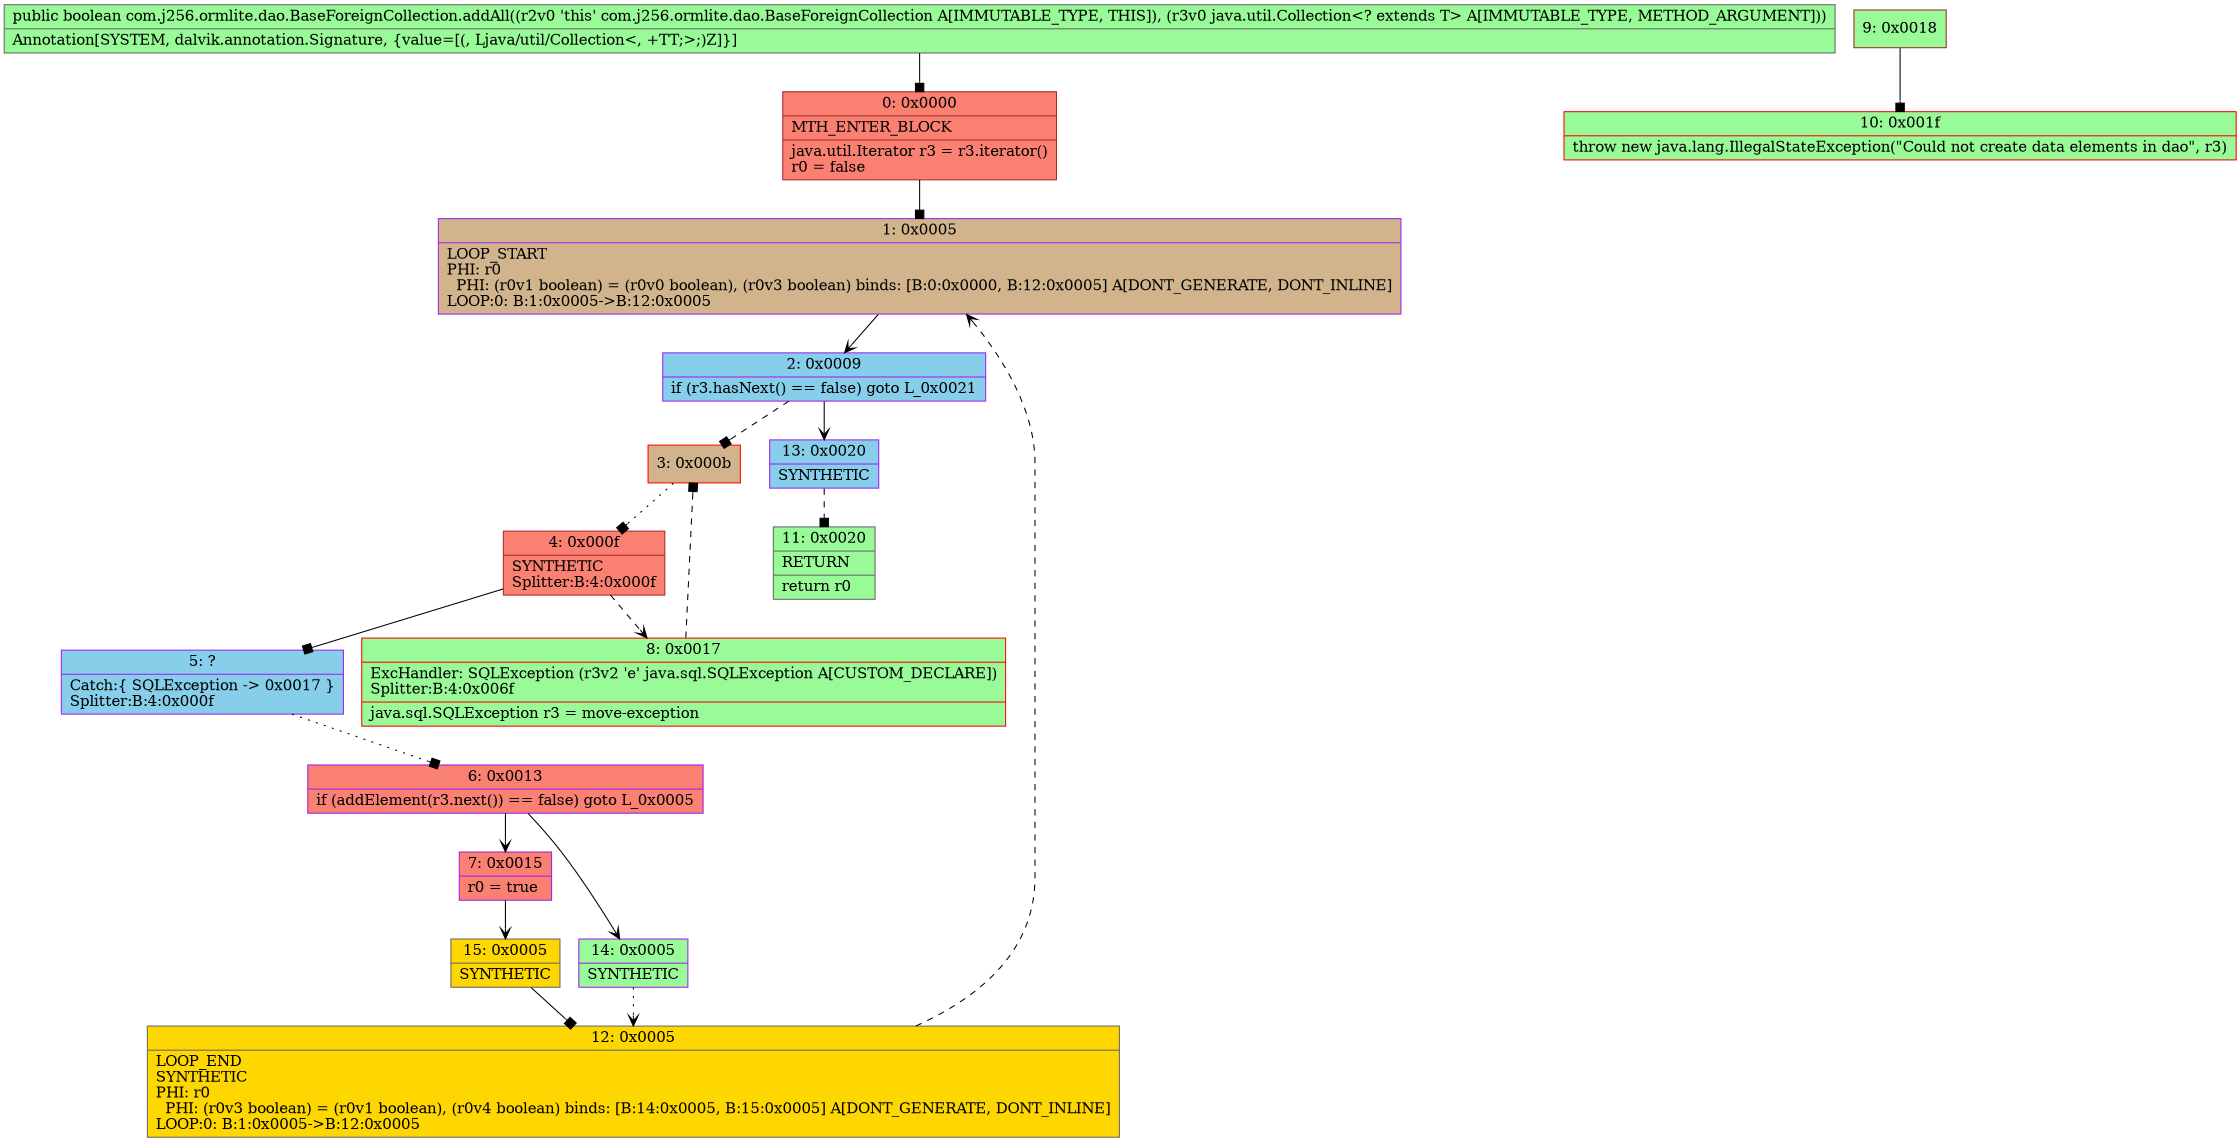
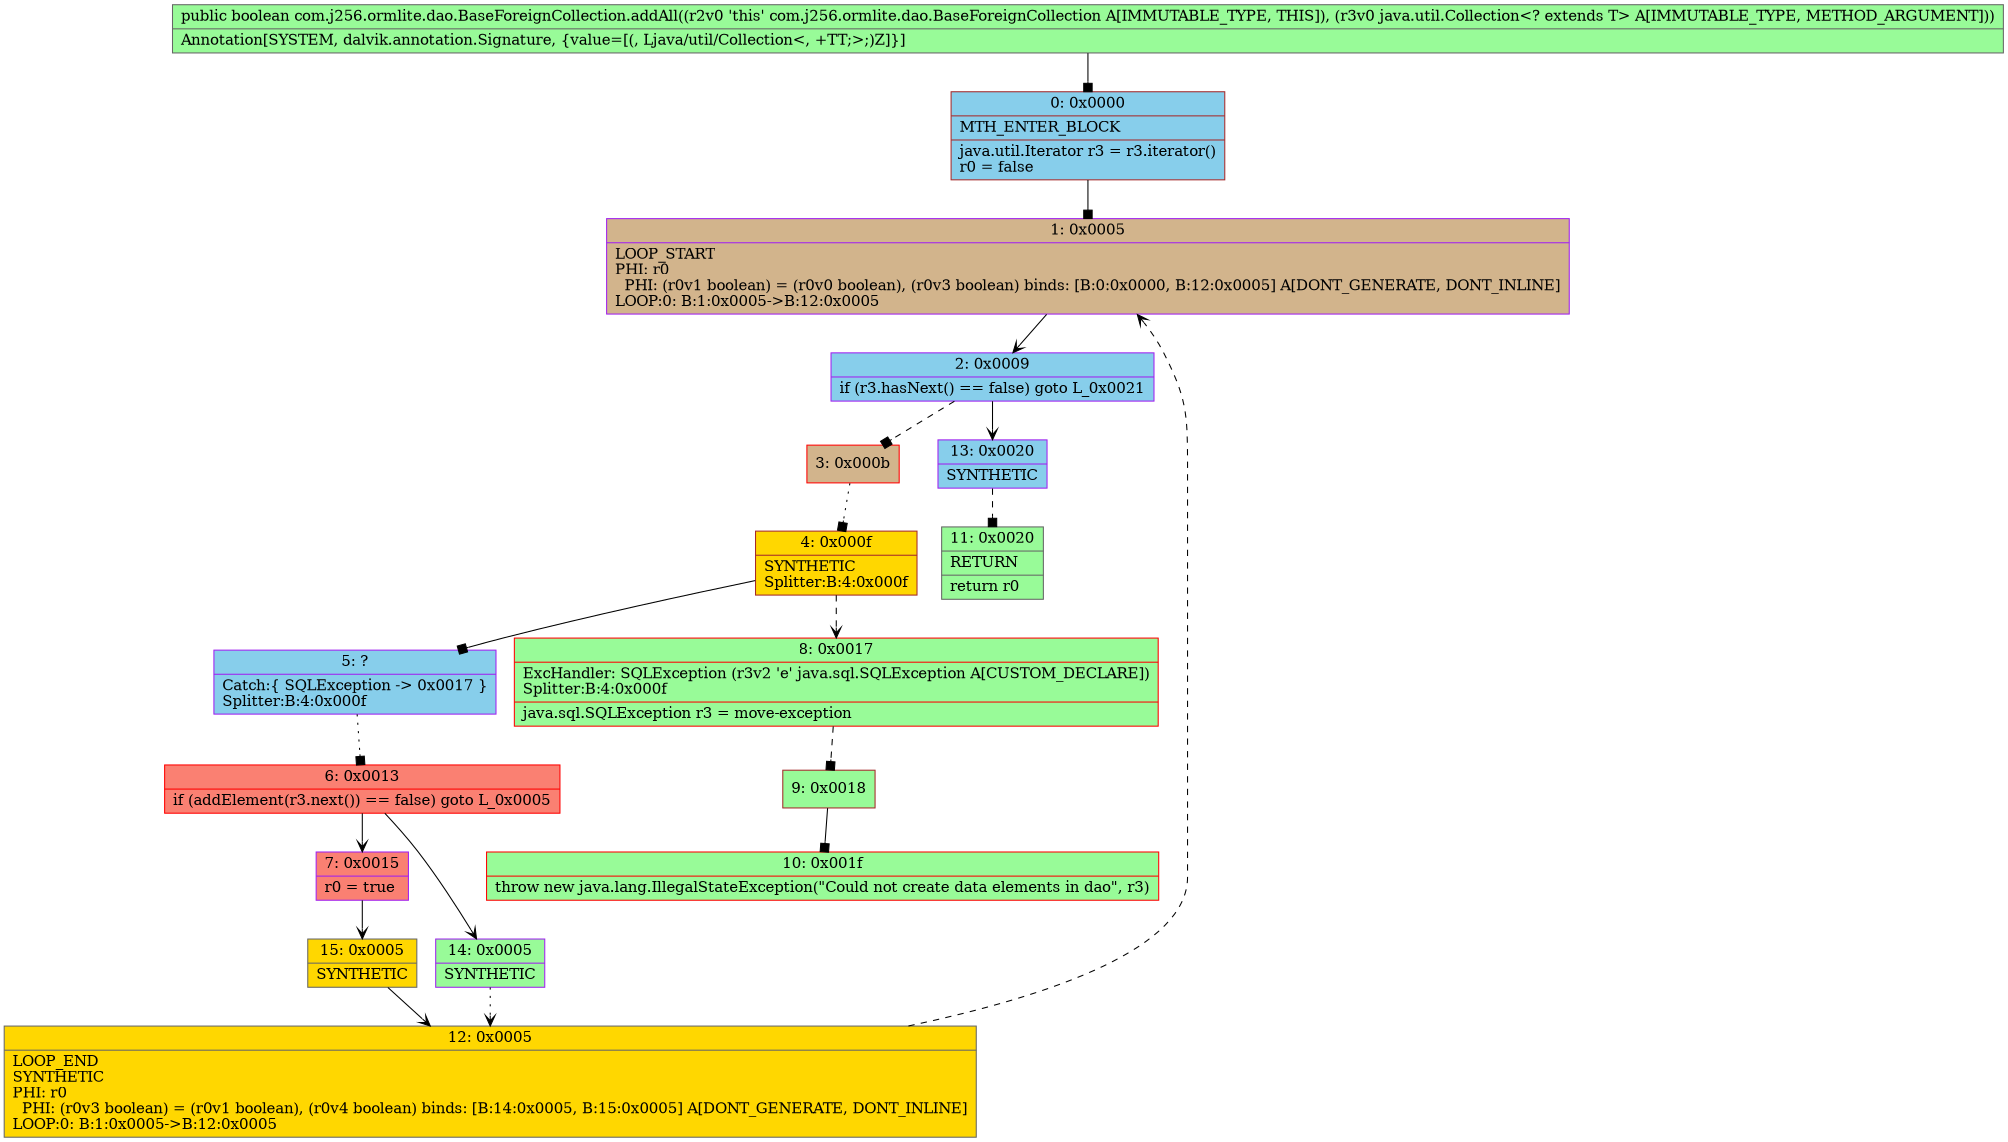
(920, 136) -> (1088, 136)
(584, 563) -> (836, 563)
(689, 566) -> (832, 743)
(443, 689) -> (595, 689)
(505, 789) -> (362, 789)
(548, 1003) -> (405, 1003)
